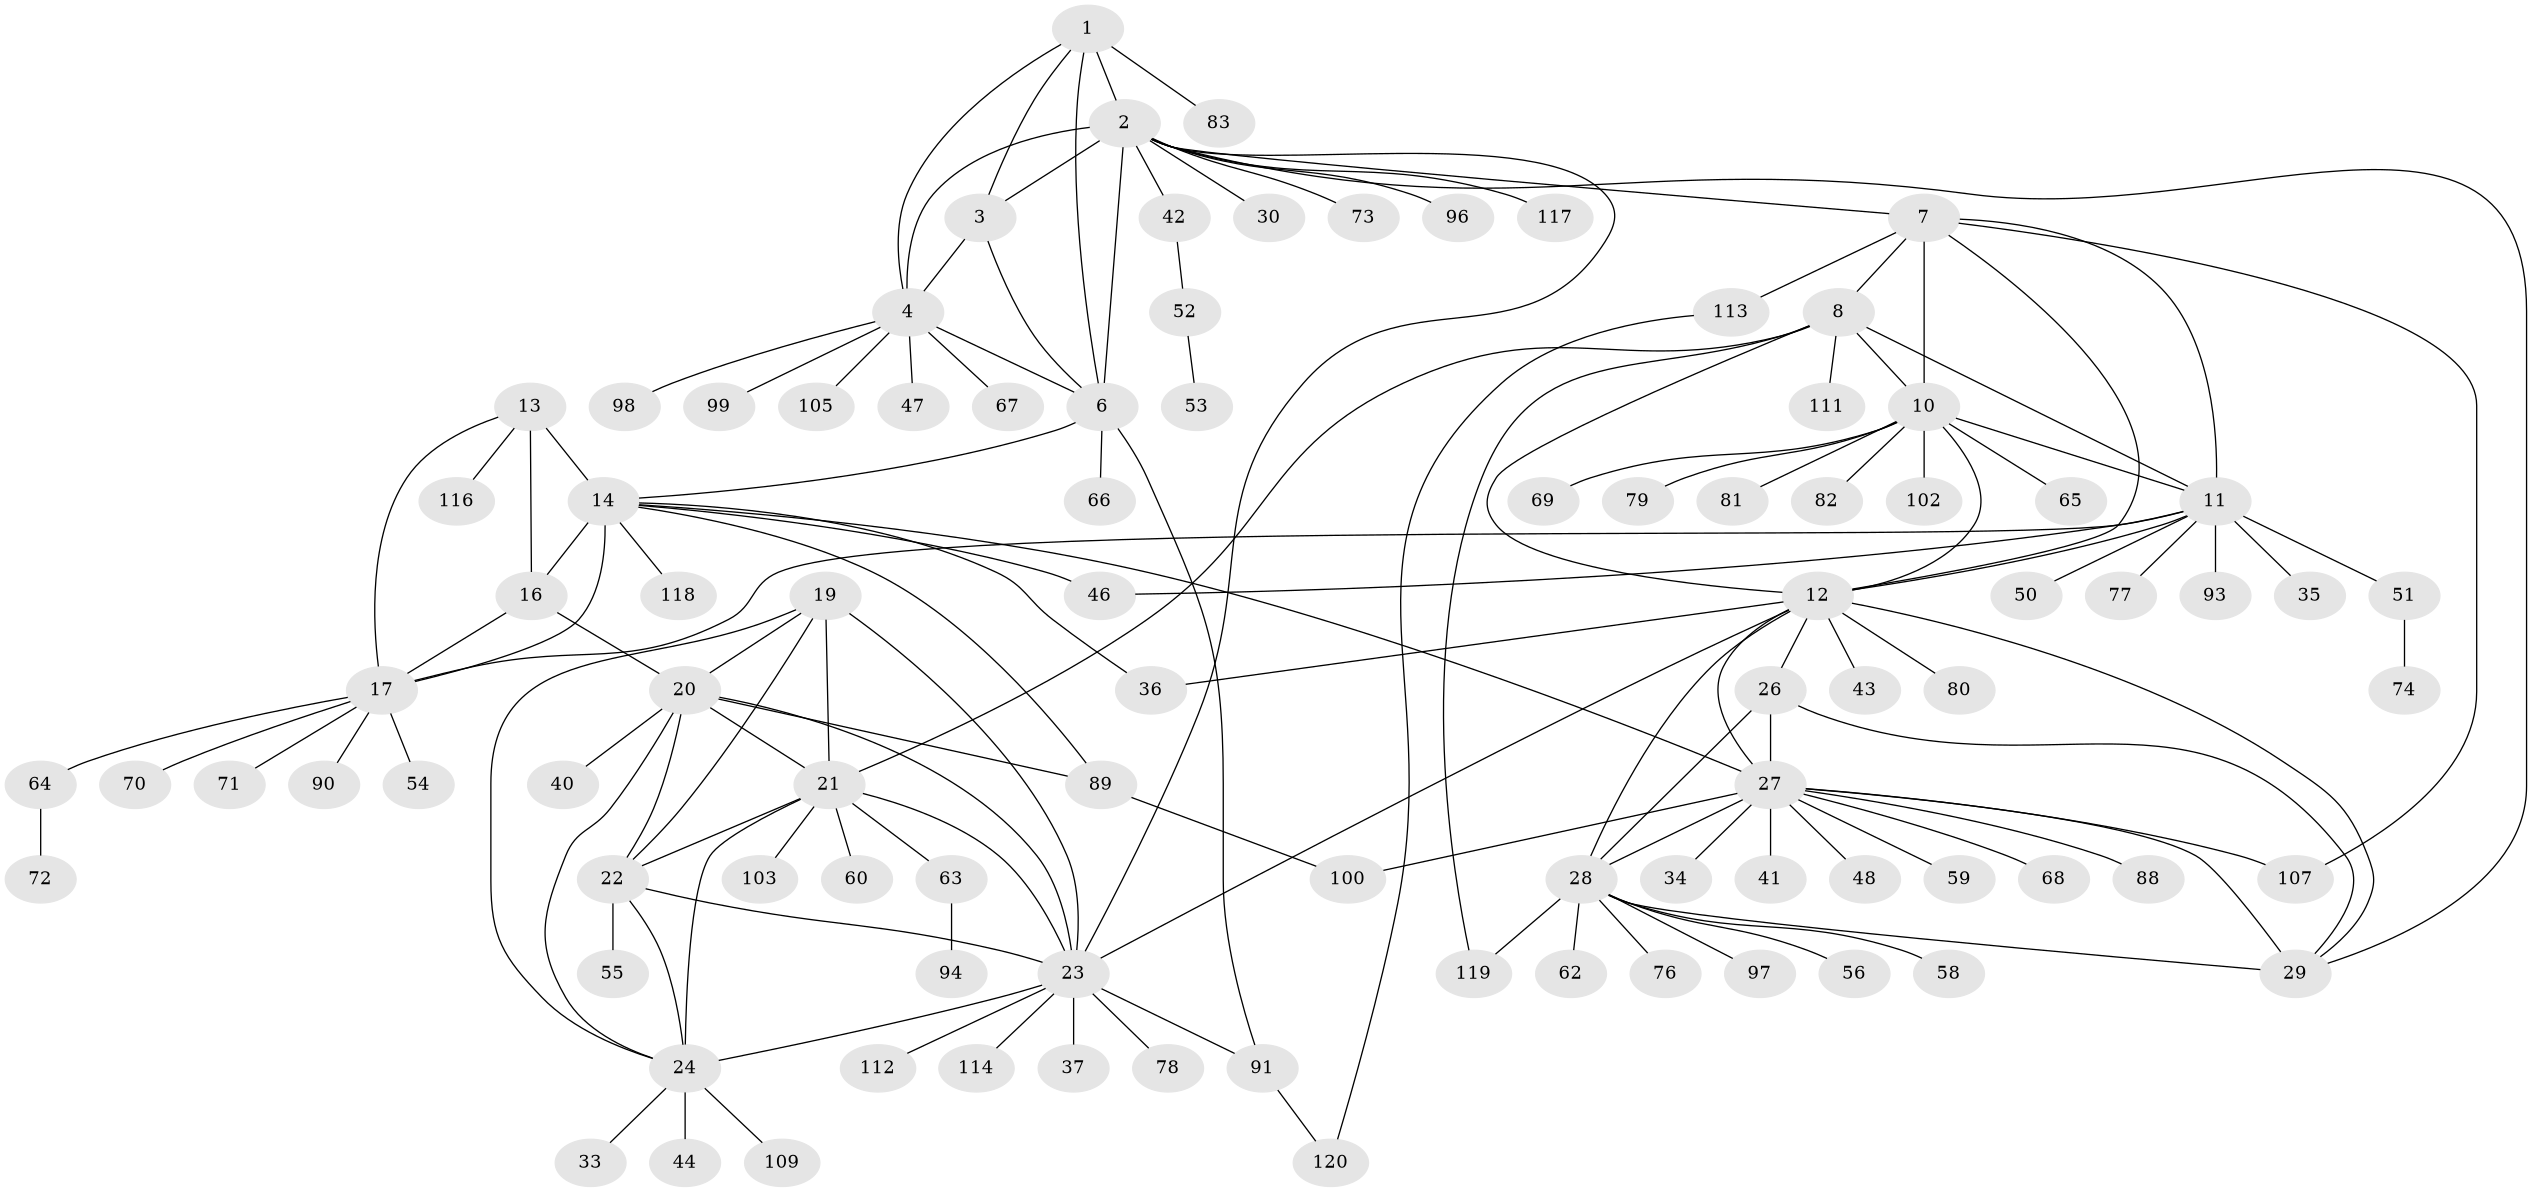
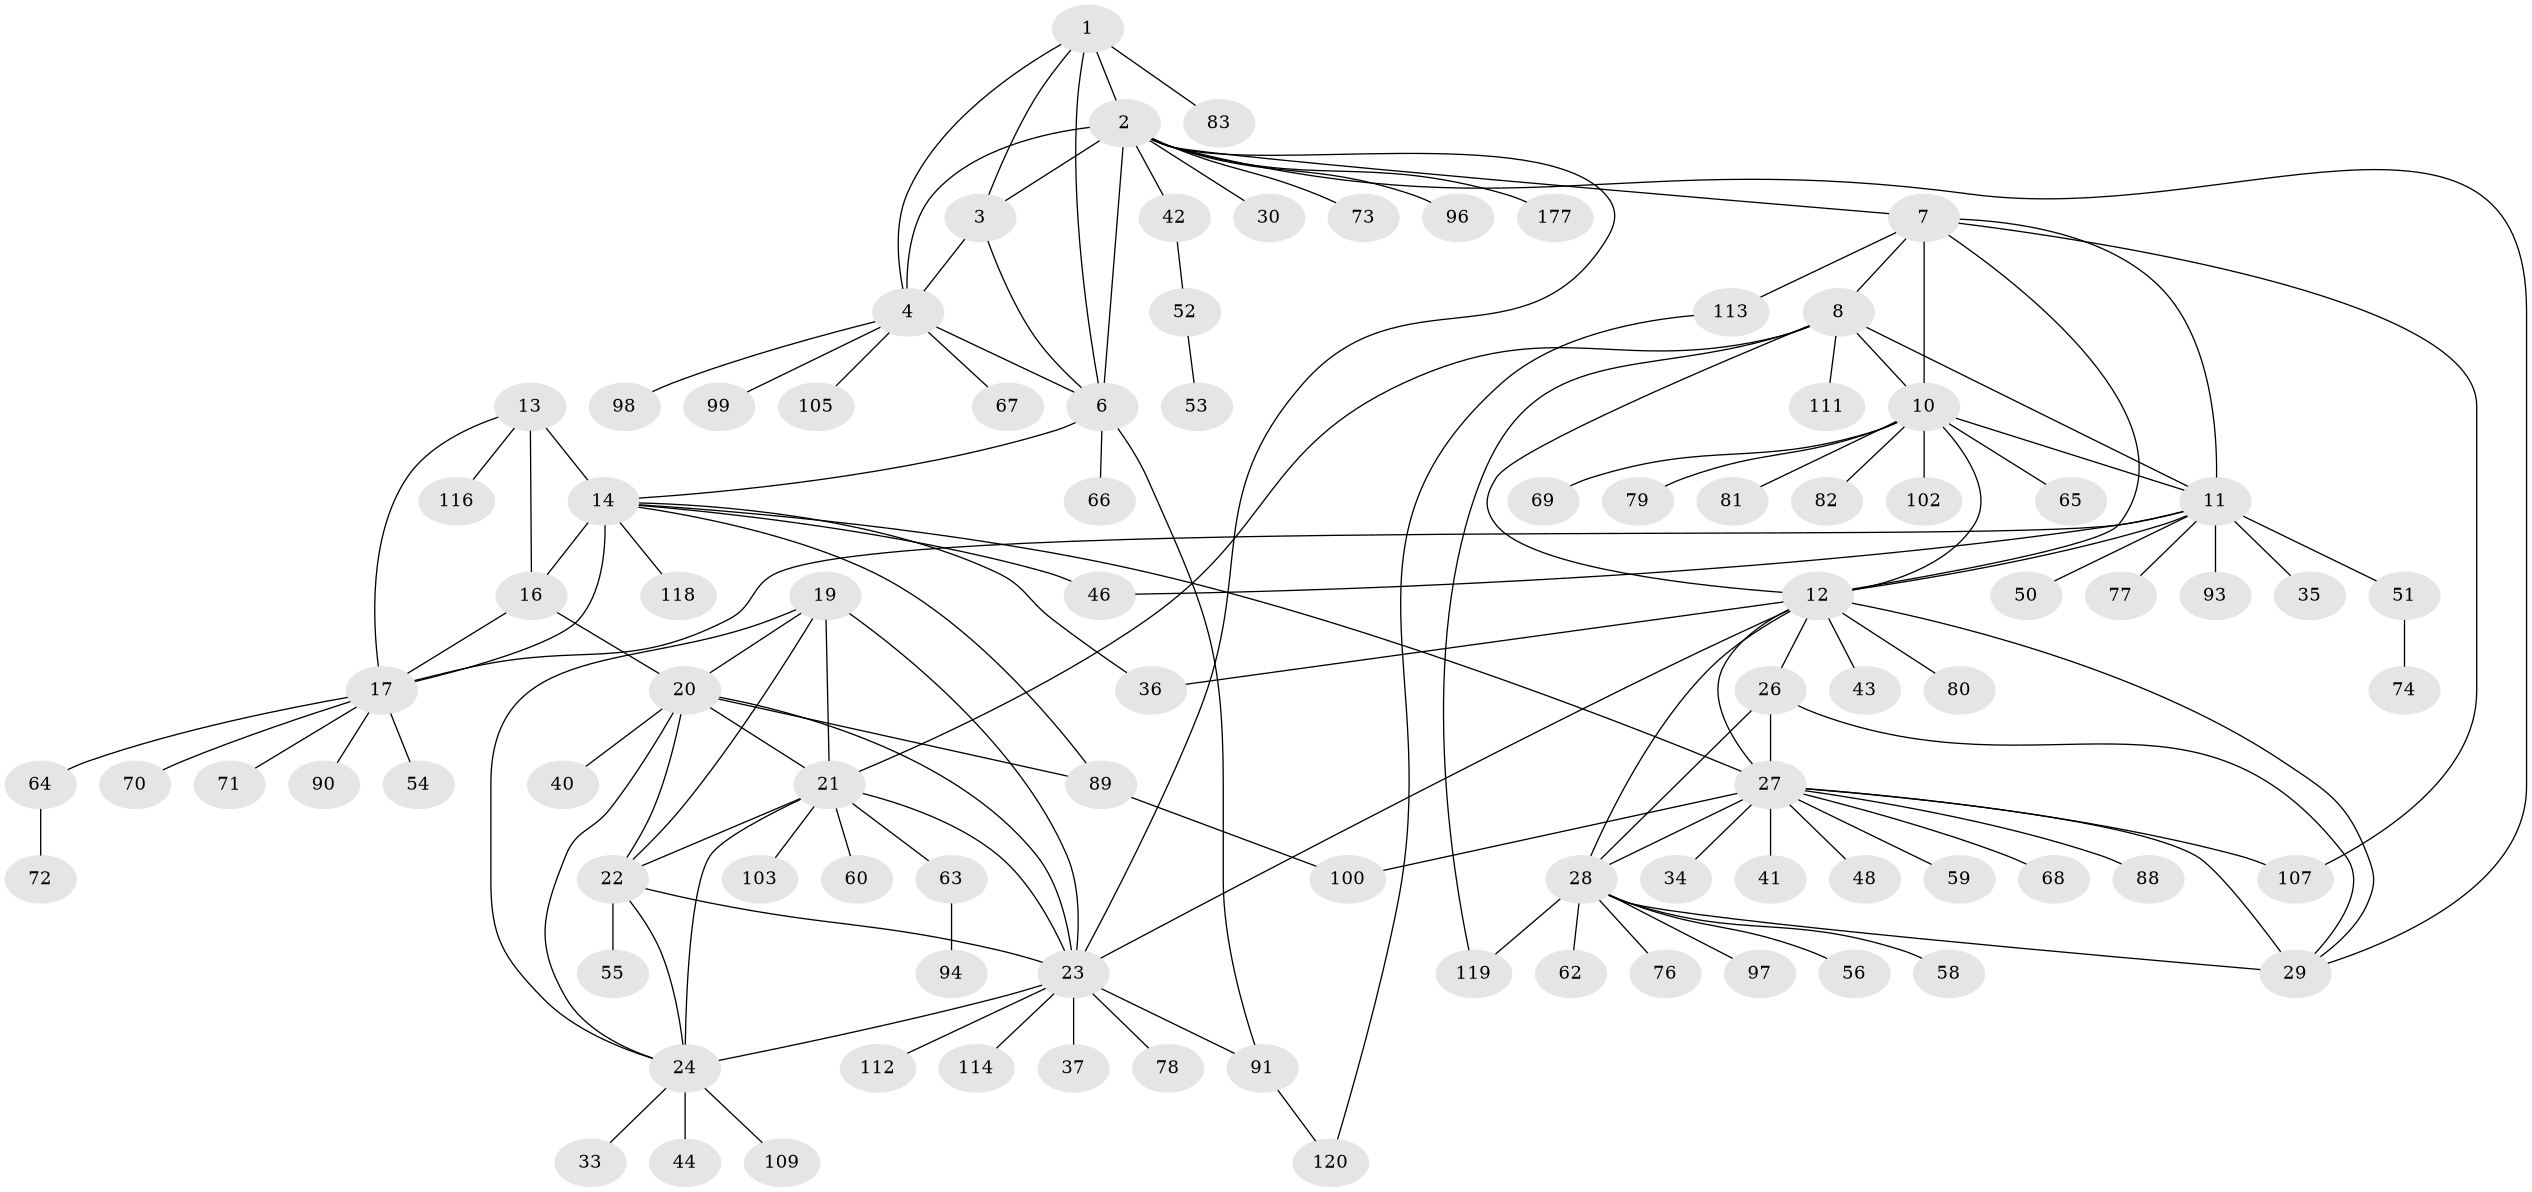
(1555, 218) -> (1555, 218)
(914, 407) -> none
